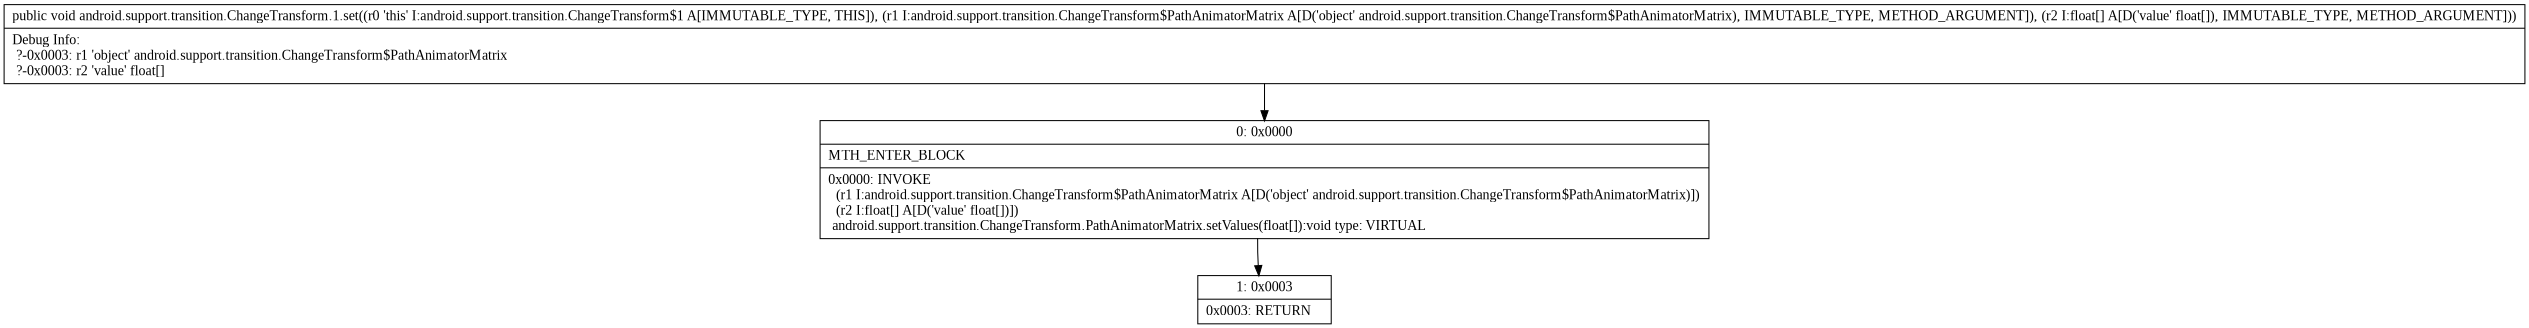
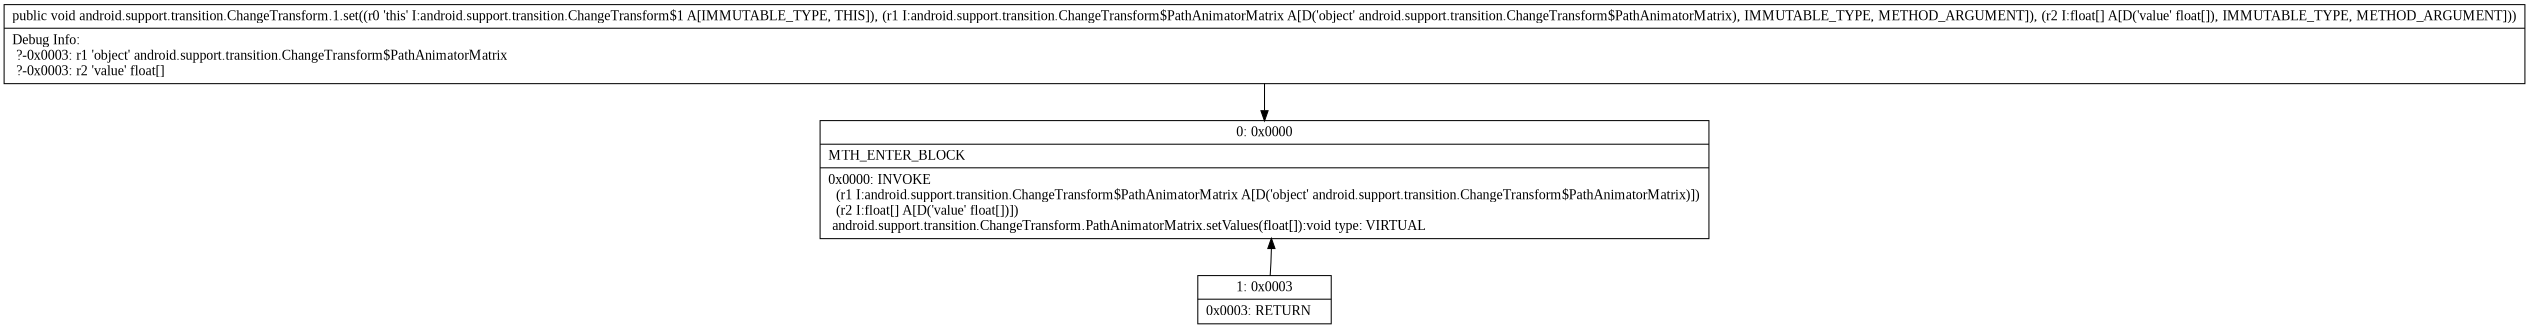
(1258, 252) -> (1271, 262)
